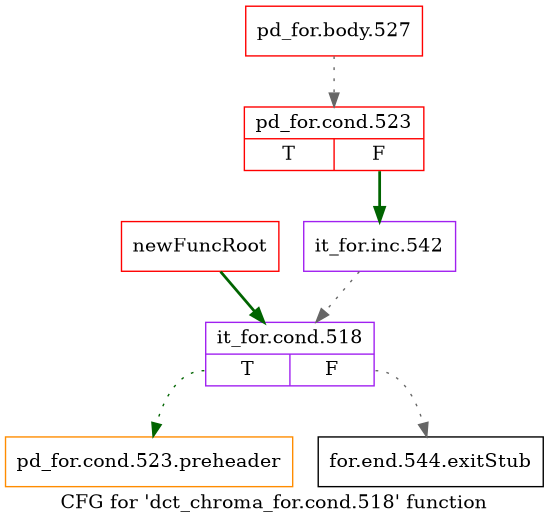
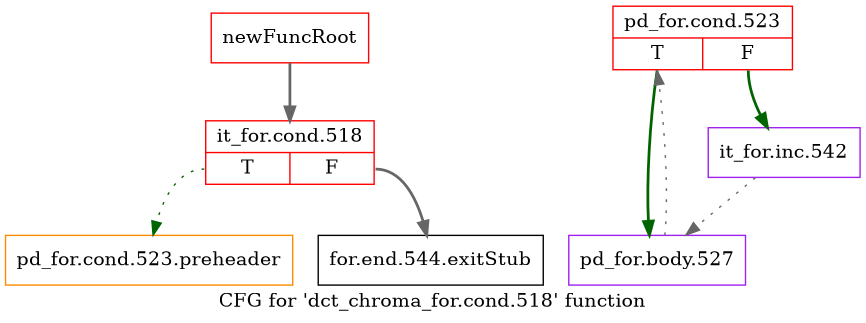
(334, 31) -> (657, 260)
none -> (650, 146)
(238, 292) -> (290, 85)
(342, 292) -> (726, 202)
(290, 354) -> (290, 153)
(407, 389) -> (407, 187)
